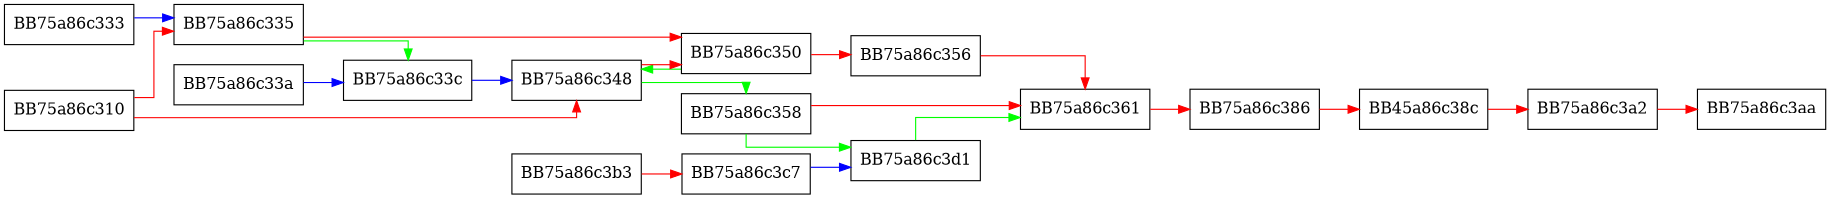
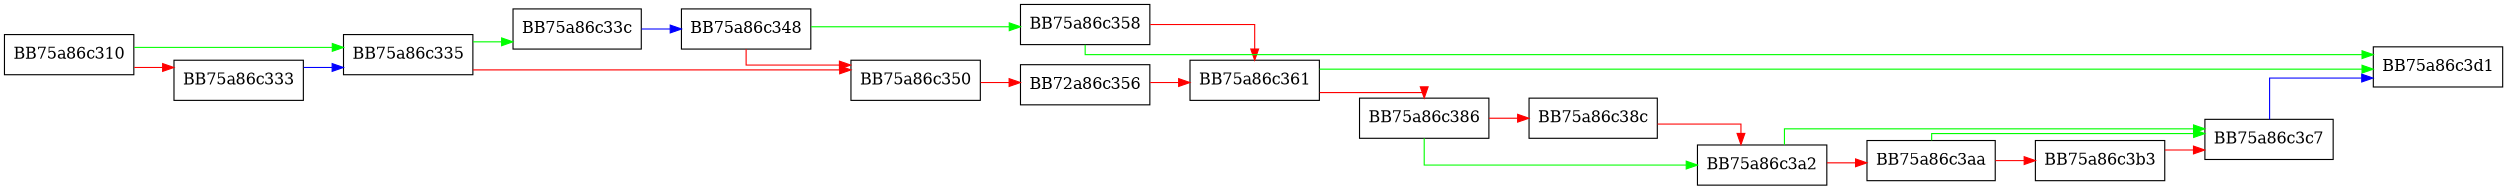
(916, 56) -> (1085, 85)
(667, 69) -> none
(154, 70) -> (233, 47)
(239, 85) -> none
(1424, 109) -> (1593, 118)
(951, 117) -> (1841, 69)
(358, 118) -> (148, 67)
none -> (1917, 129)
none -> (2059, 134)
none -> (2010, 161)
none -> (1542, 165)
